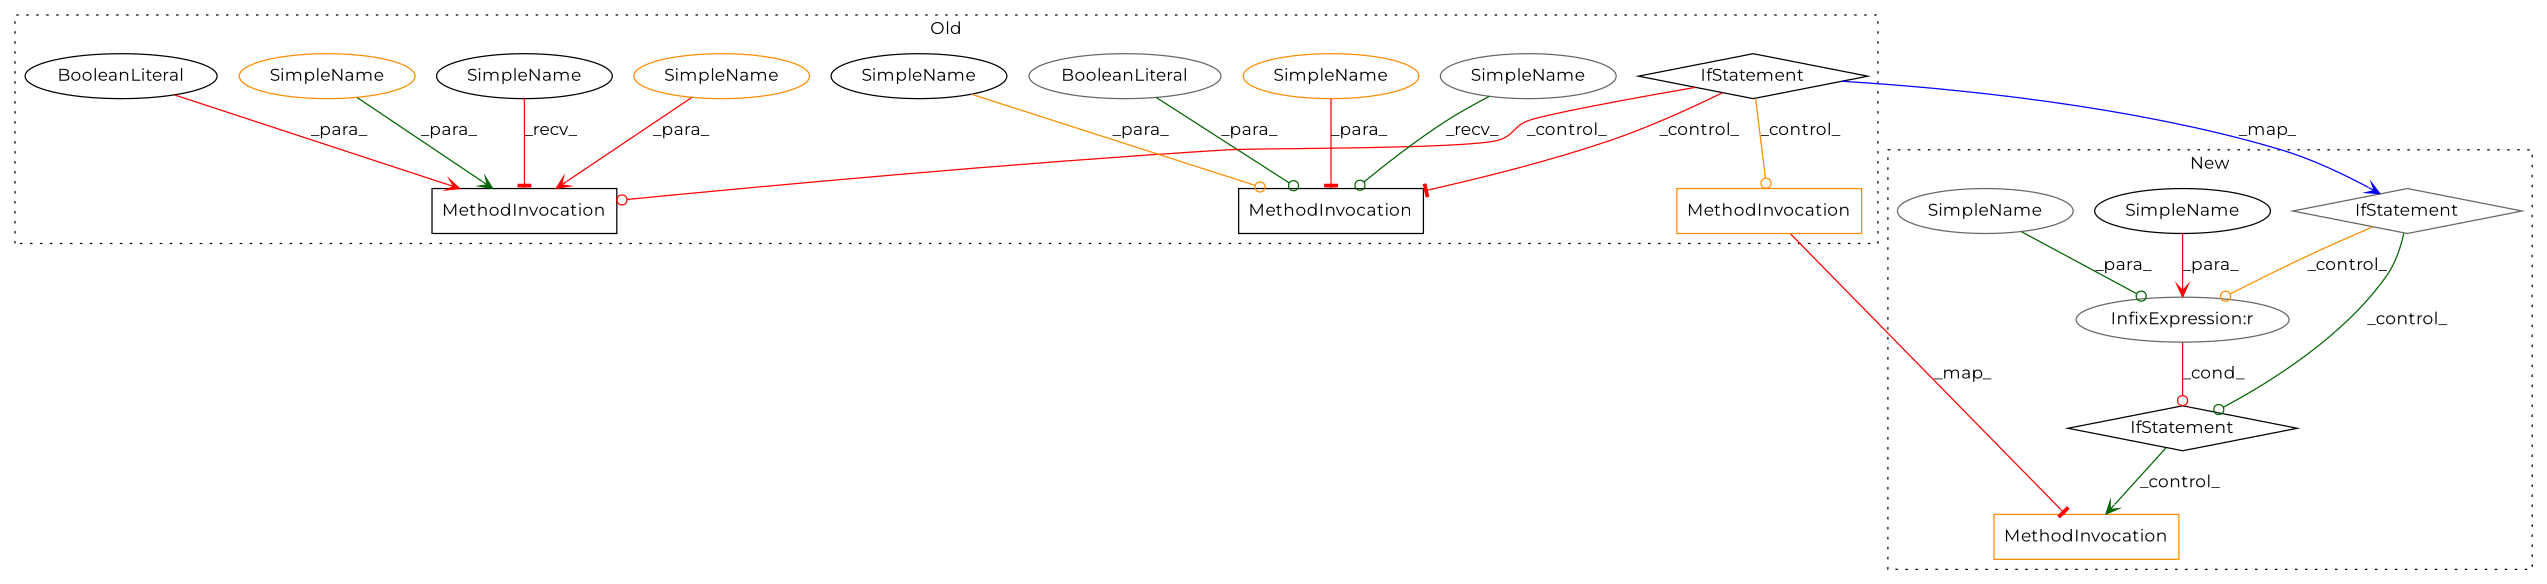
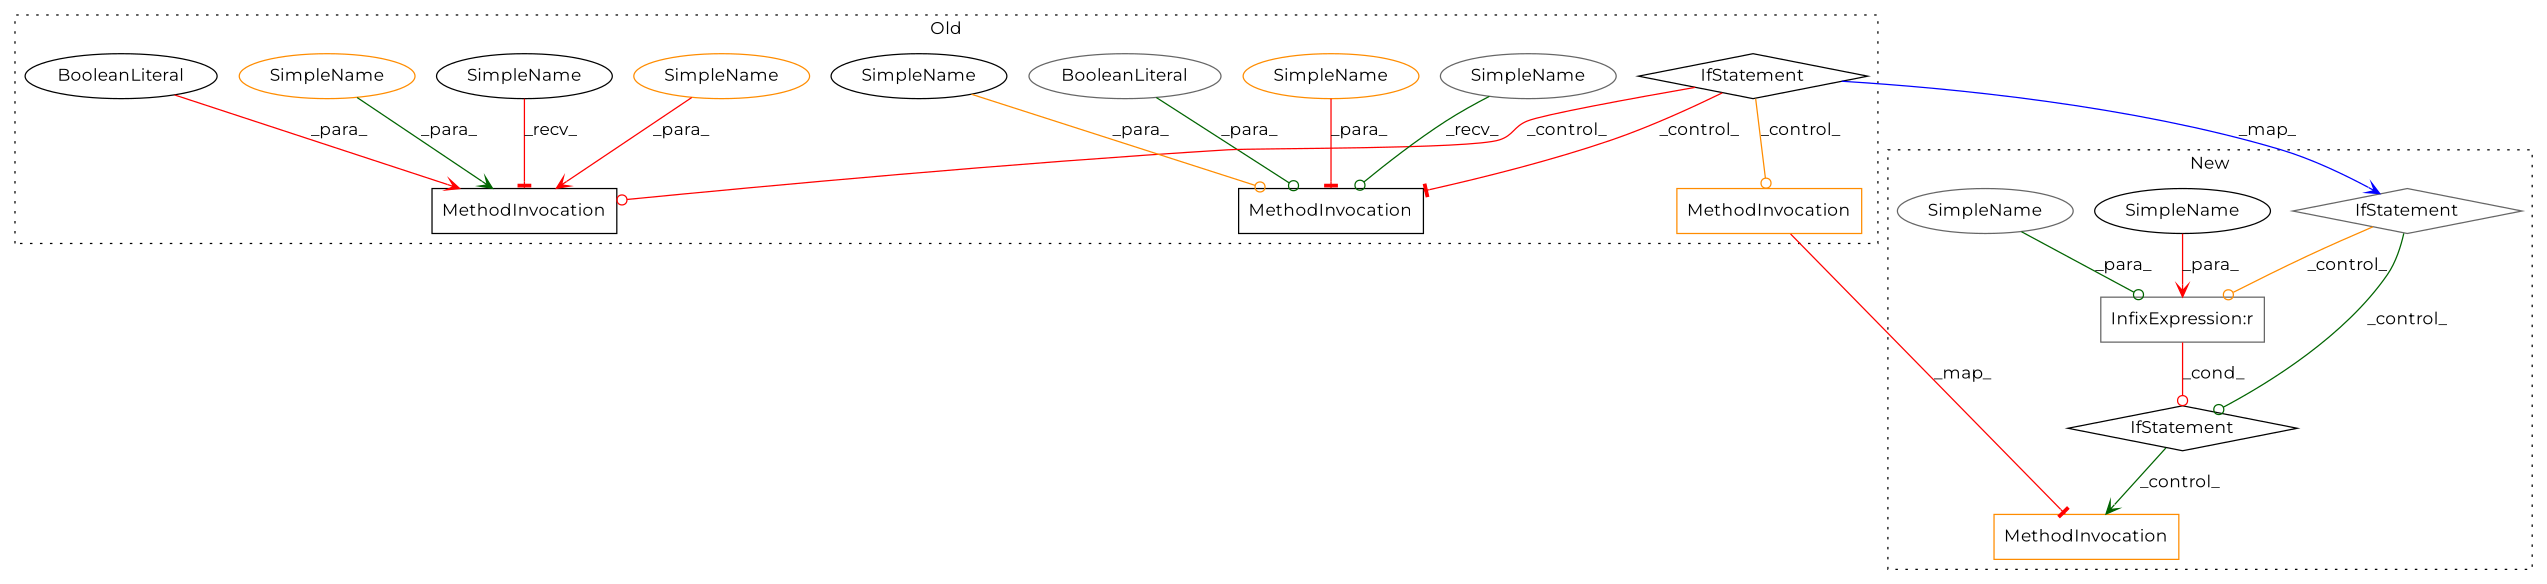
(2183, 320) -> (2183, 320)
